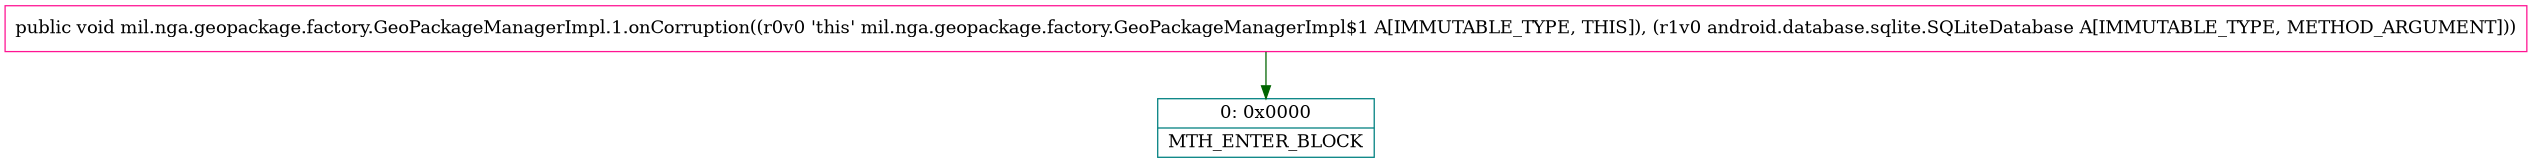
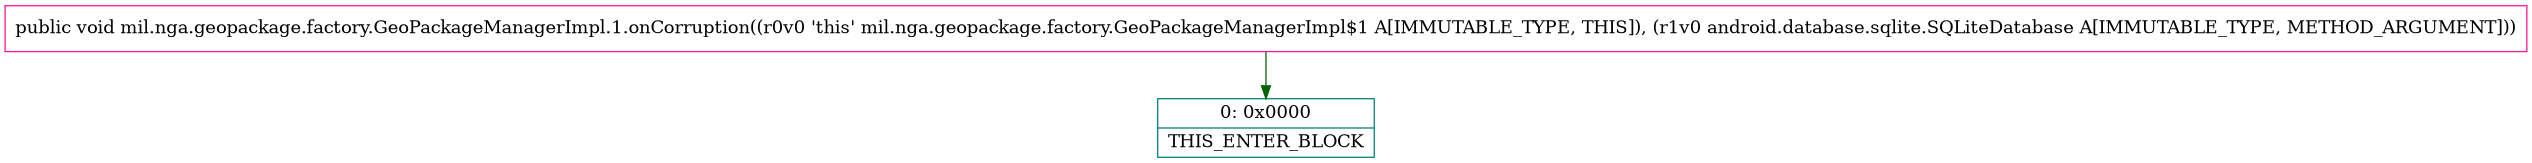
(1266, 142) -> (1266, 142)
